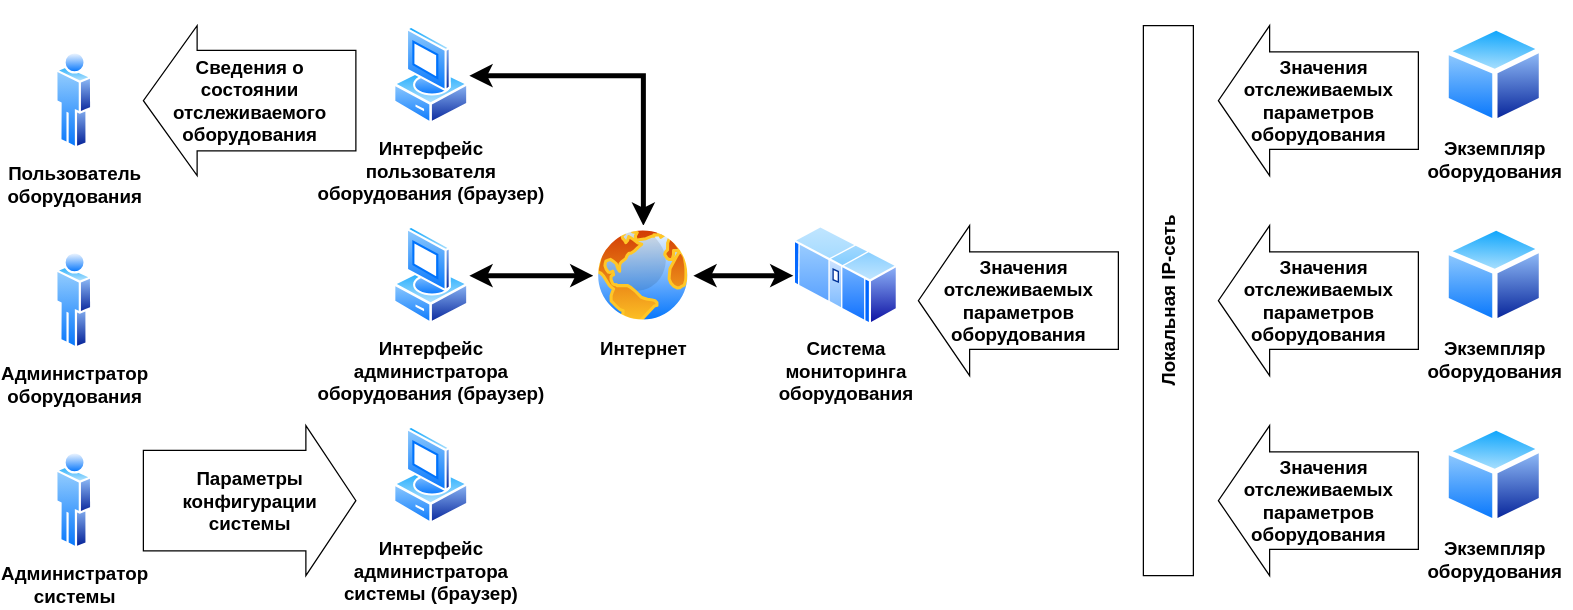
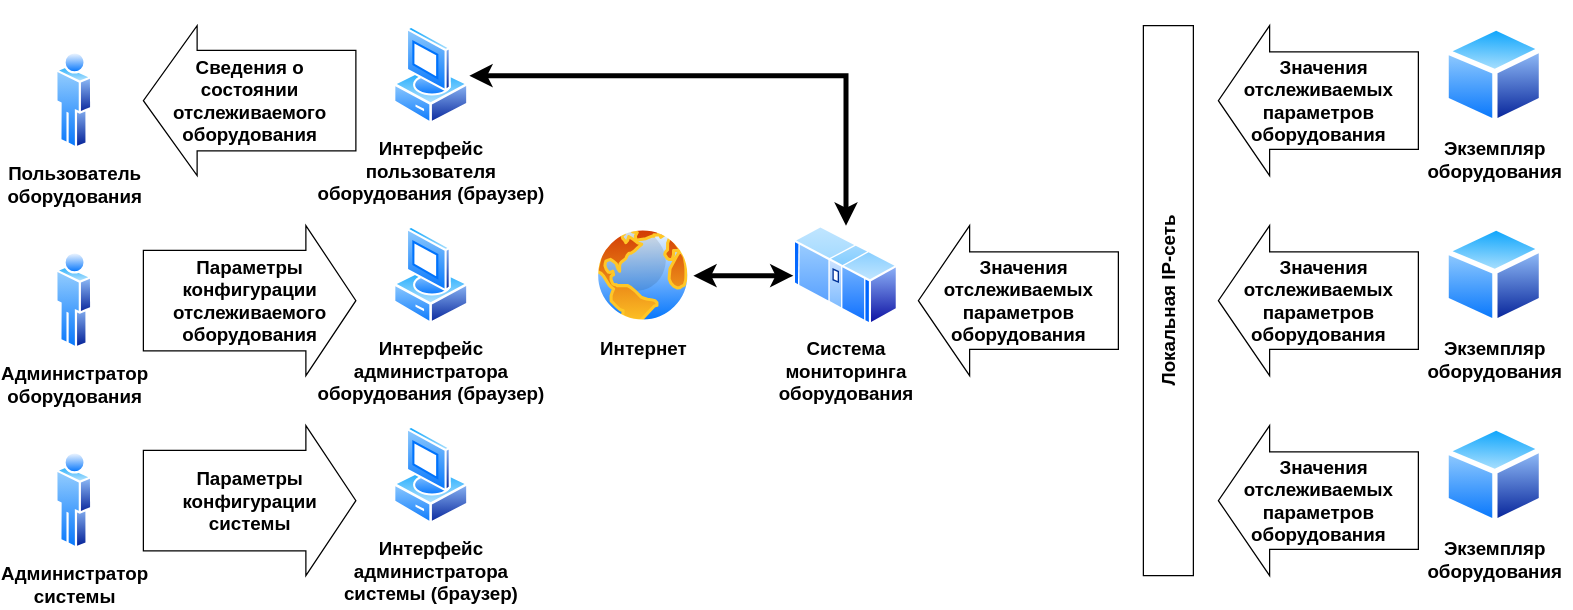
(643, 141) -> (810, 76)
(531, 276) -> none
none -> (249, 301)
